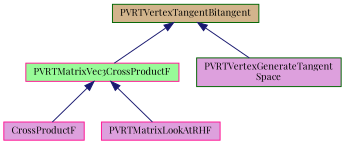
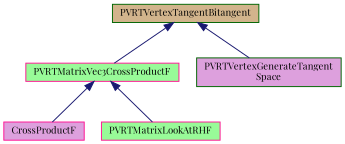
(161, 131) -> (161, 131)
